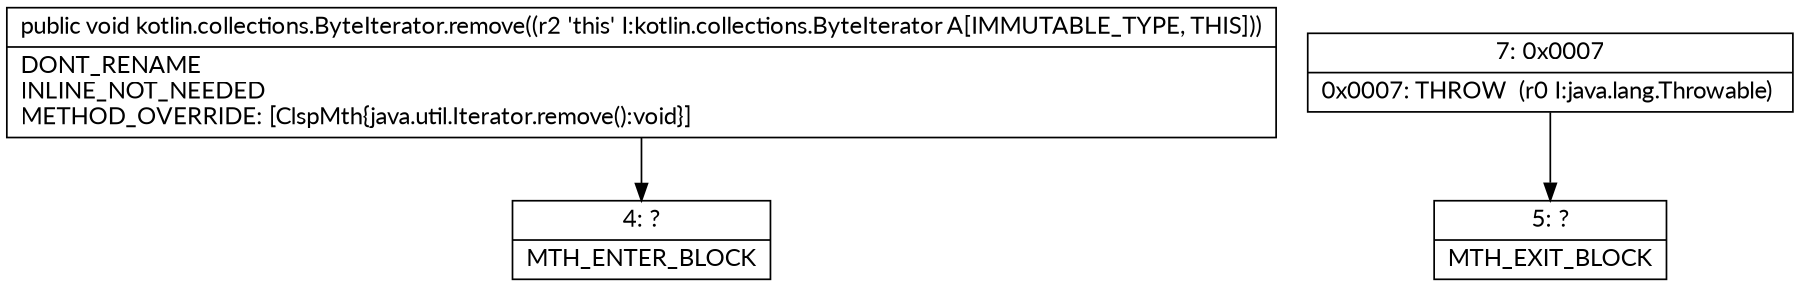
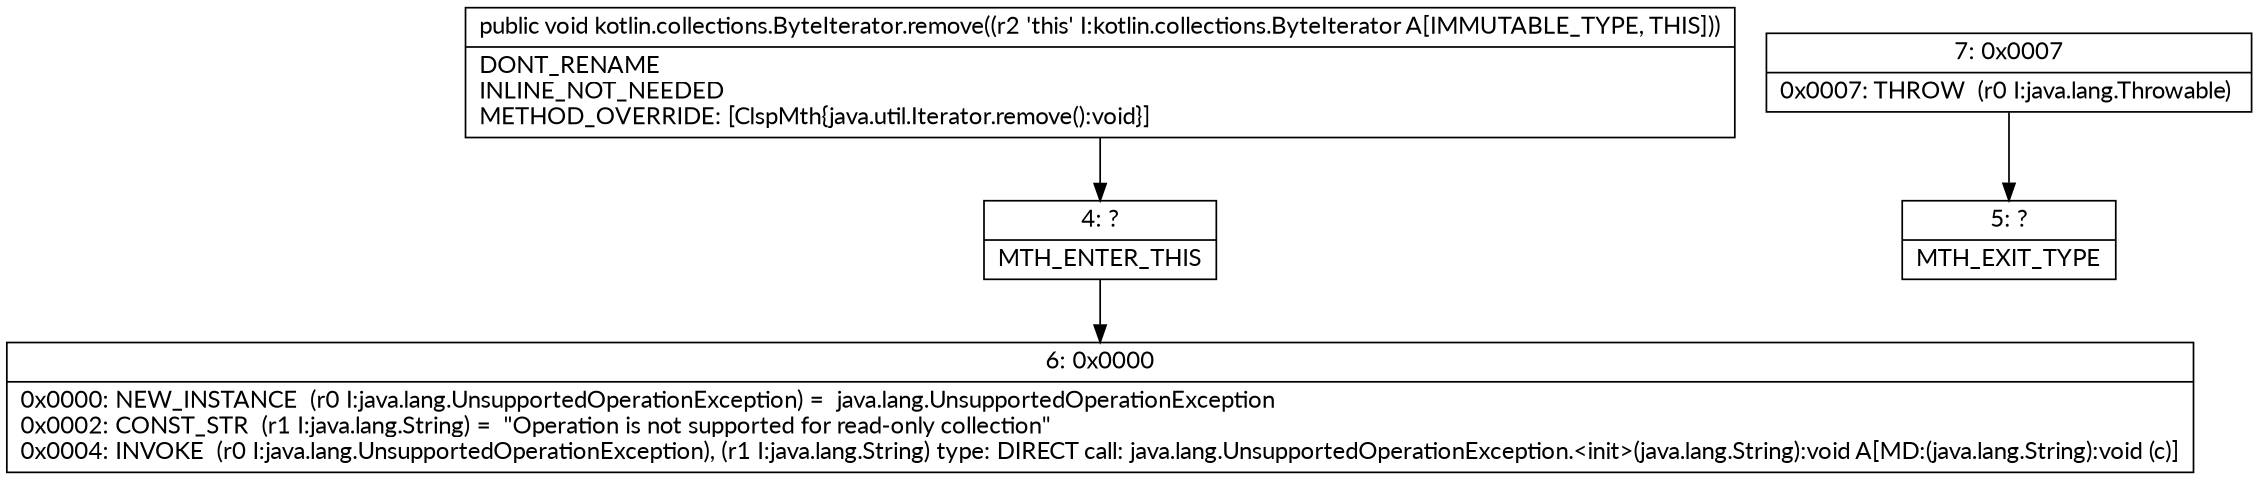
(641, 259) -> (1100, 259)
(1550, 259) -> (2009, 259)
none -> (1100, 407)
